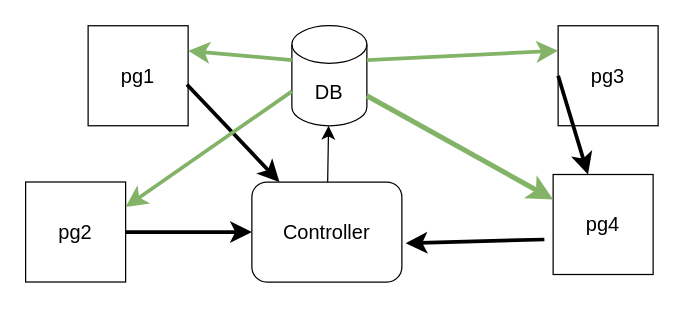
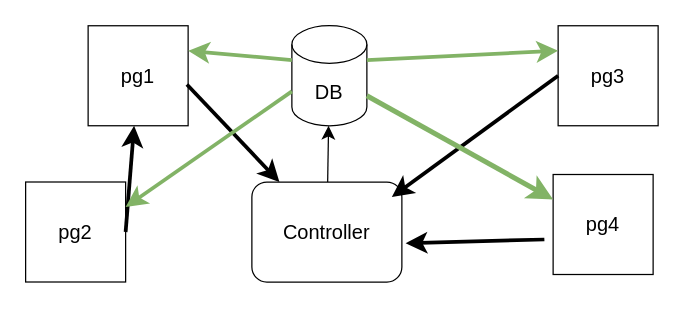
(571, 119) -> (480, 133)
(181, 232) -> (129, 186)
